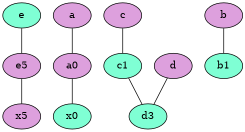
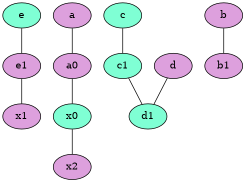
(123, 15) -> (123, 15)
(22, 66) -> (22, 66)
(224, 66) -> (224, 66)
(22, 116) -> (22, 116)
(148, 116) -> (148, 116)
none -> (72, 167)
